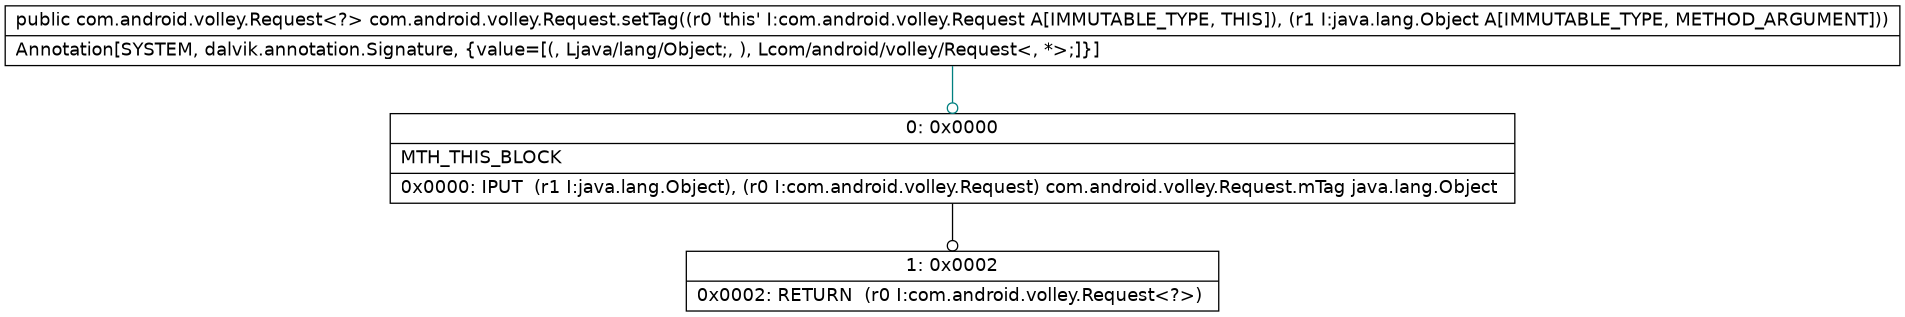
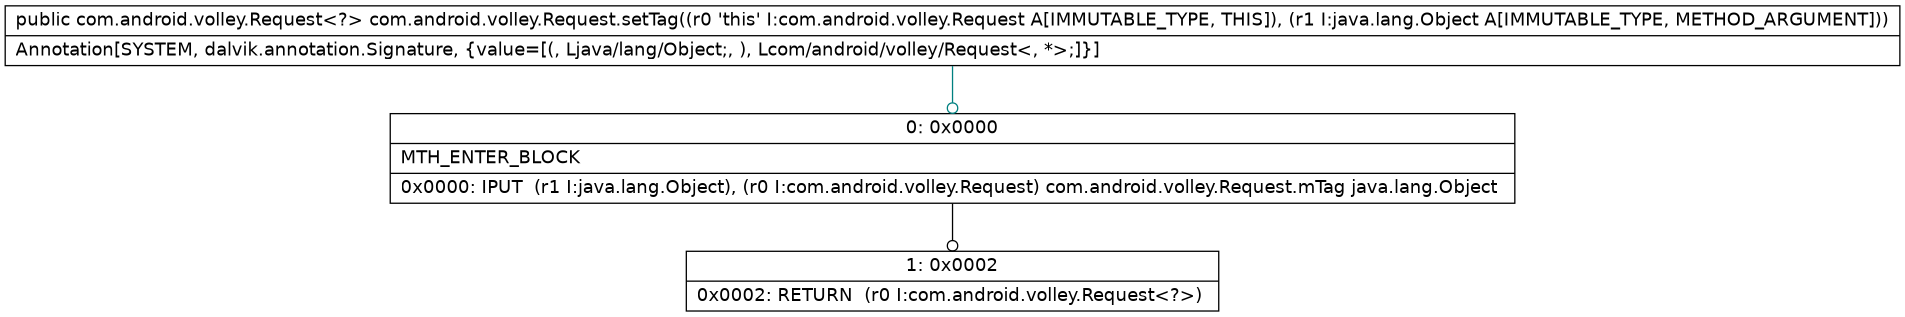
(481, 158) -> (491, 158)
